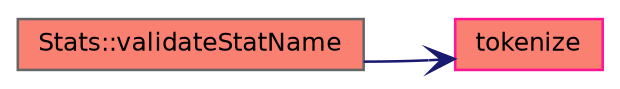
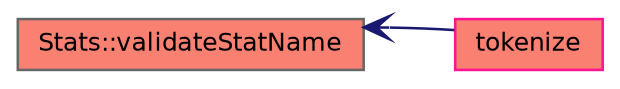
(396, 61) -> (422, 28)
